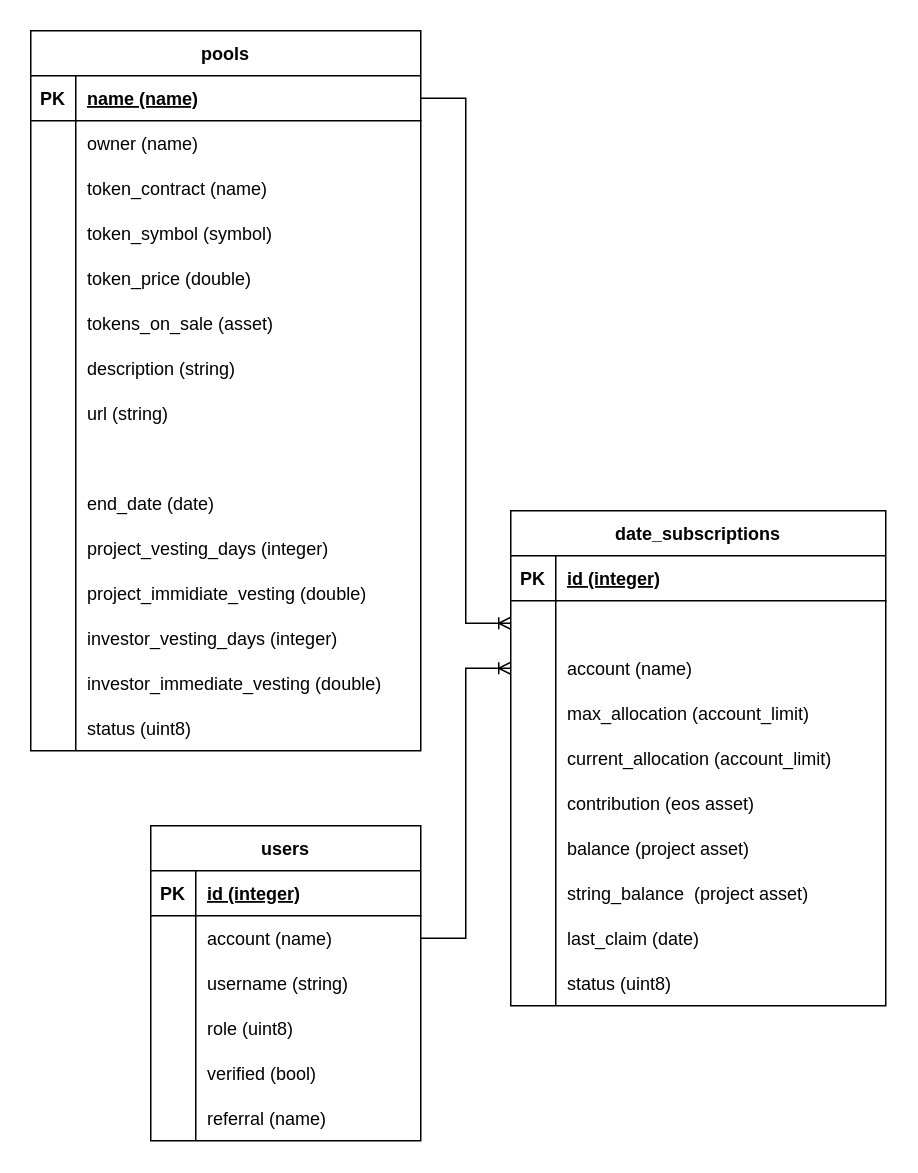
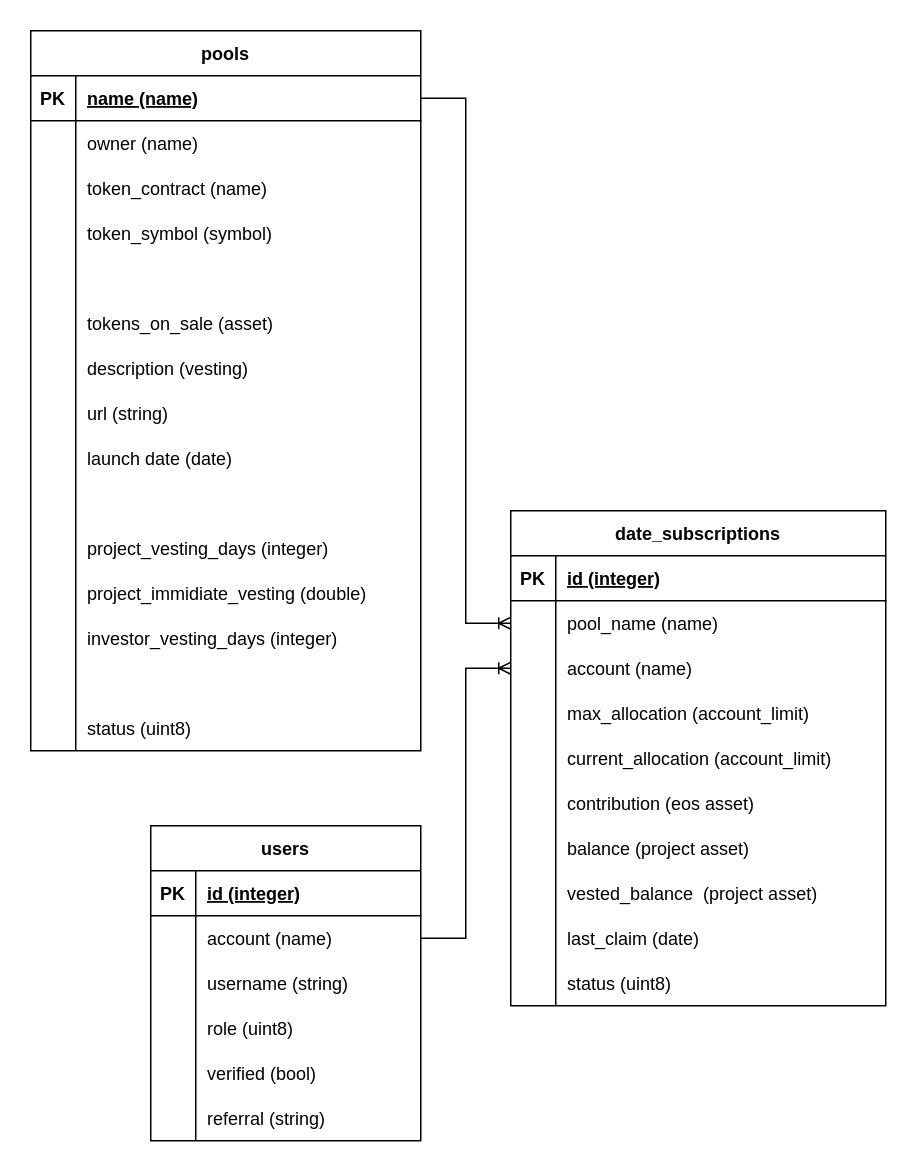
(248, 278) -> none
(178, 369) -> (183, 369)
none -> (248, 458)
(248, 503) -> none
none -> (721, 623)
(248, 683) -> none
(714, 894) -> (716, 894)
(278, 1119) -> (286, 1119)
